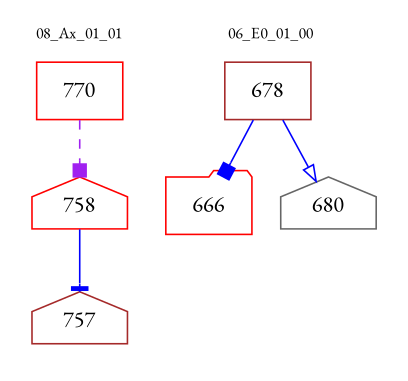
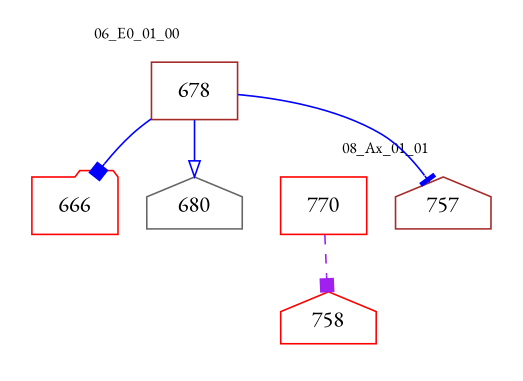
(80, 256) -> (341, 116)
